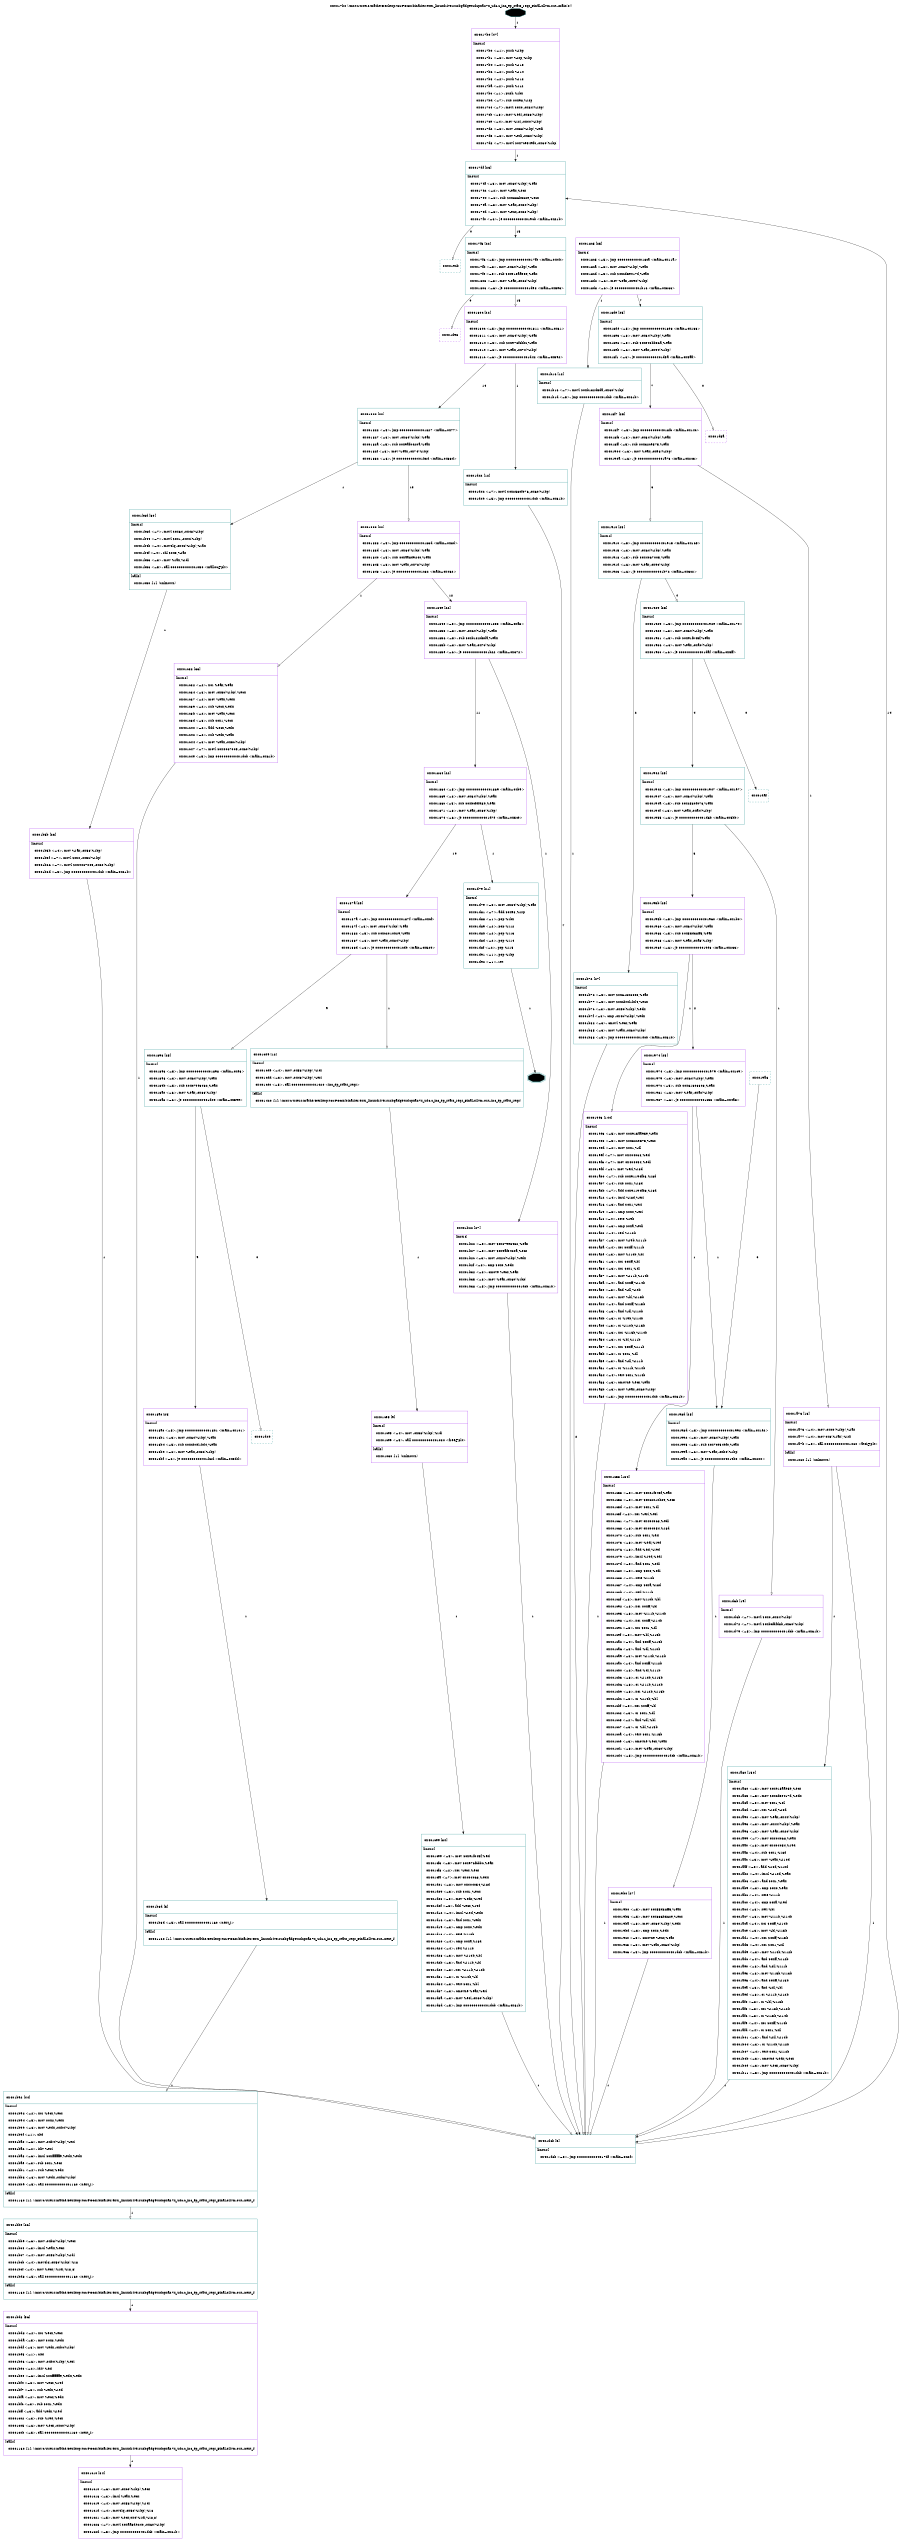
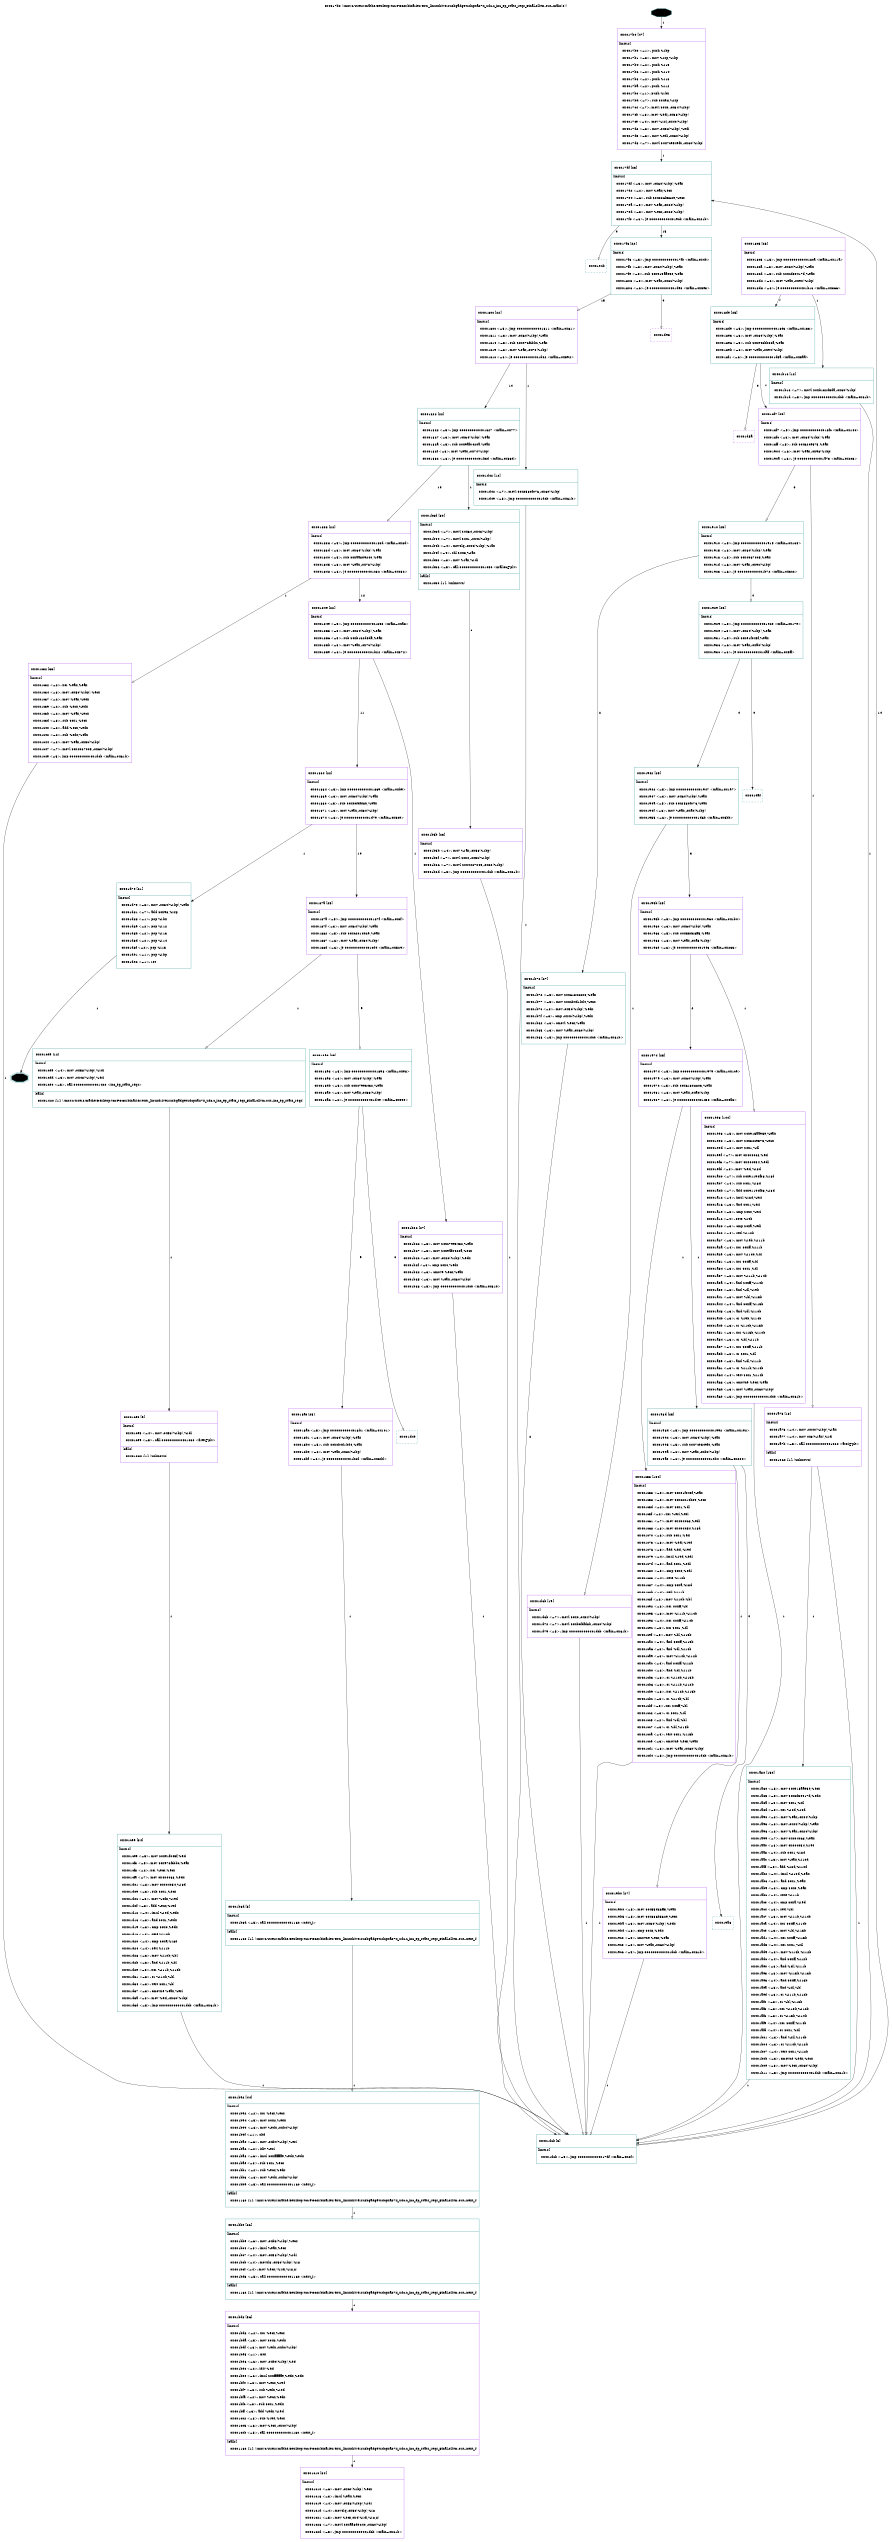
(740, 1245) -> (747, 1694)
